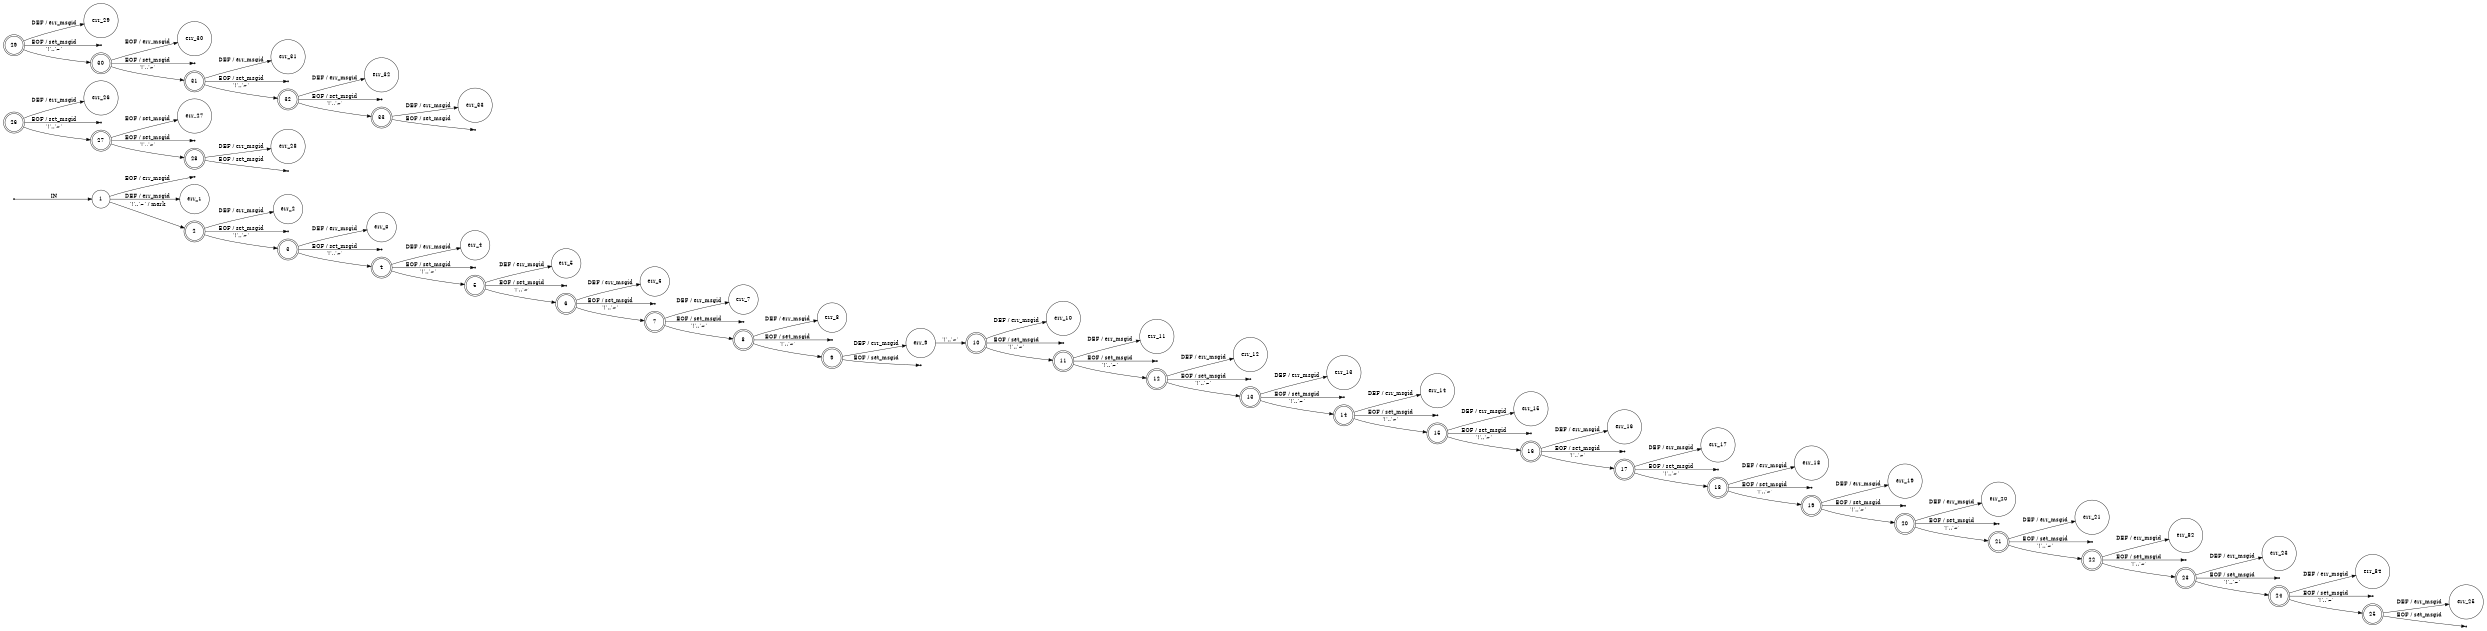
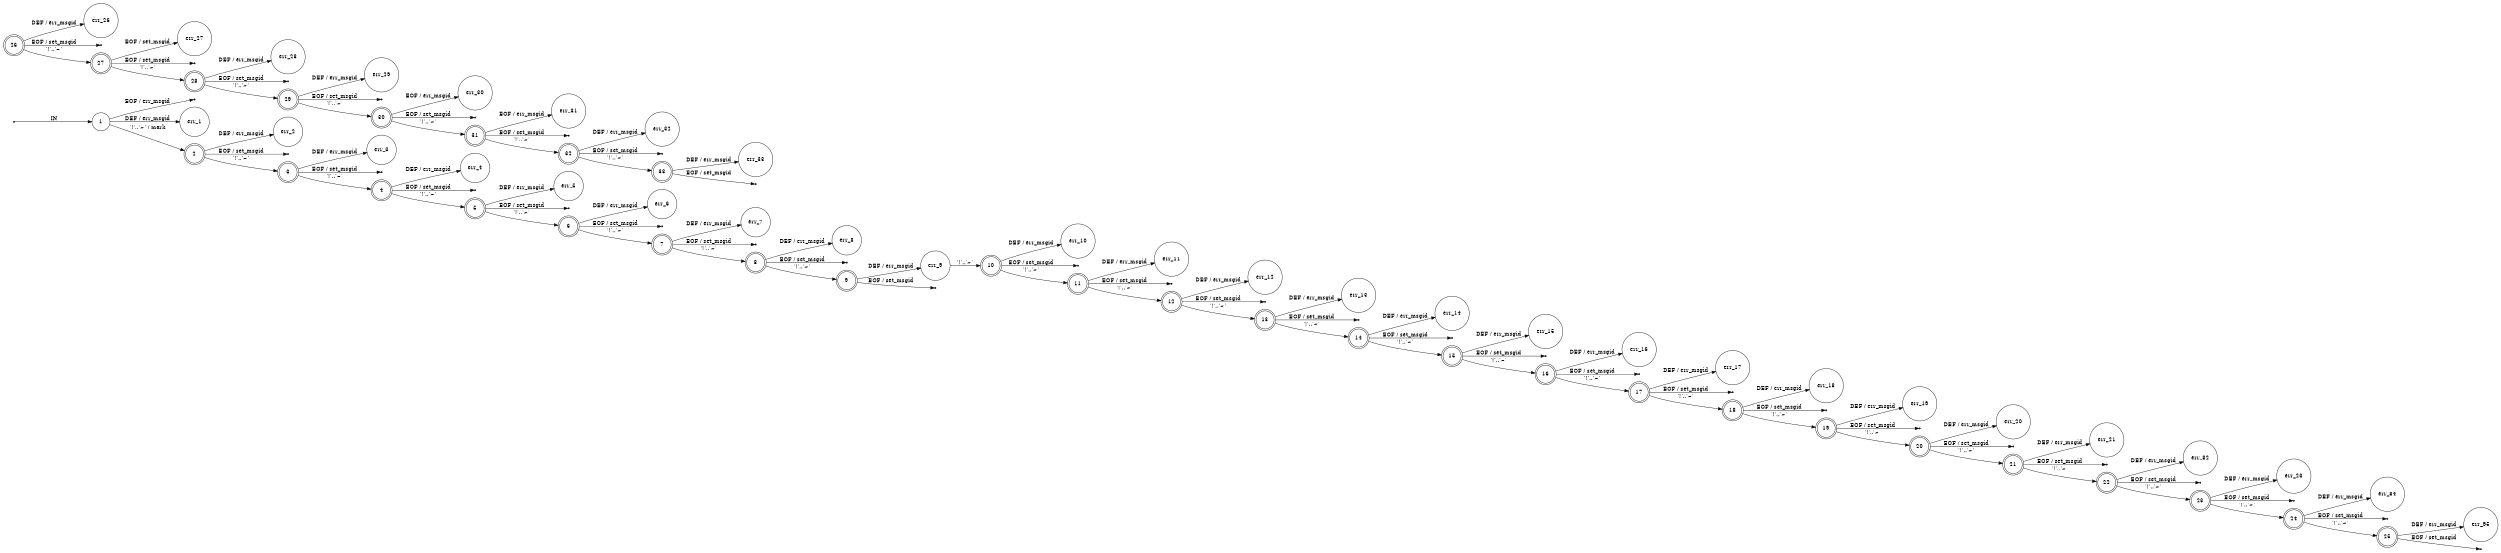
(241, 60) -> (522, 114)
none -> (239, 93)
(2466, 602) -> (2481, 525)
